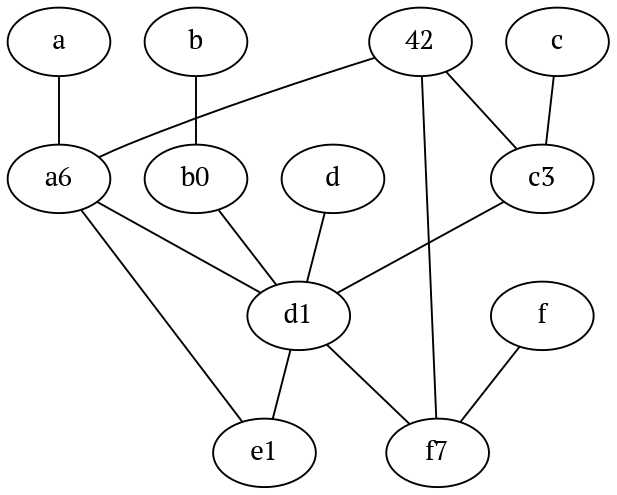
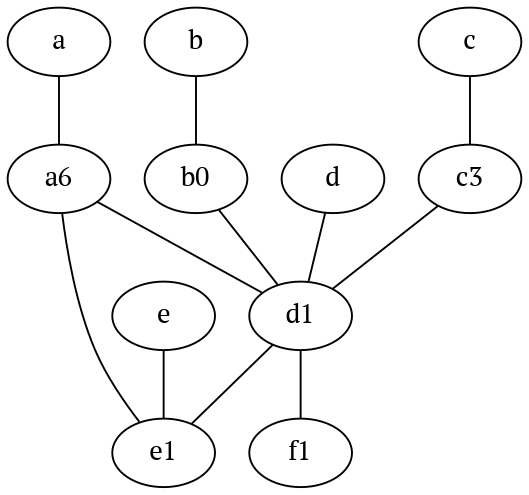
(421, 42) -> none
none -> (164, 316)
(542, 316) -> none
(438, 453) -> (301, 453)
